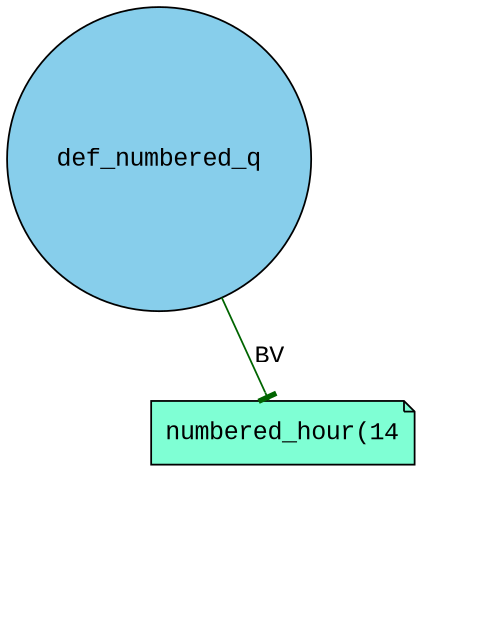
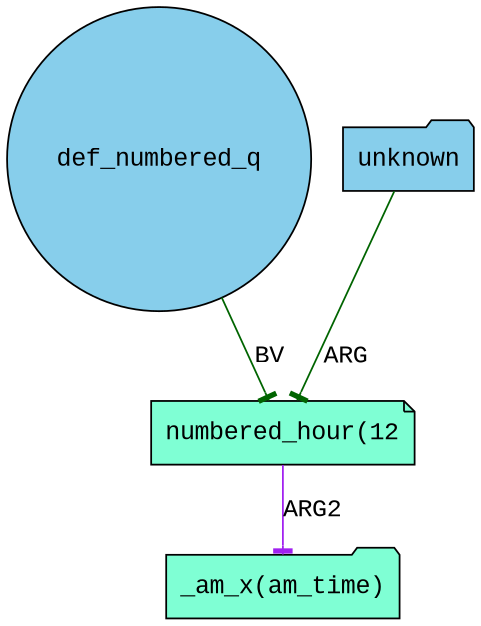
none -> (408, 159)
(283, 433) -> (283, 433)
none -> (283, 587)
